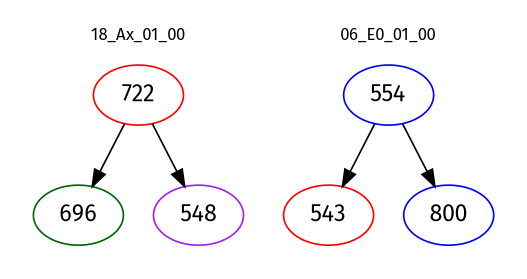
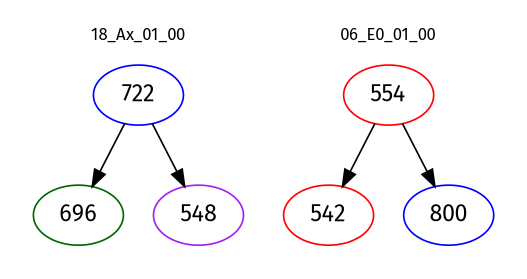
(138, 95) -> (138, 95)
(389, 95) -> (389, 95)
(329, 215) -> (329, 215)
